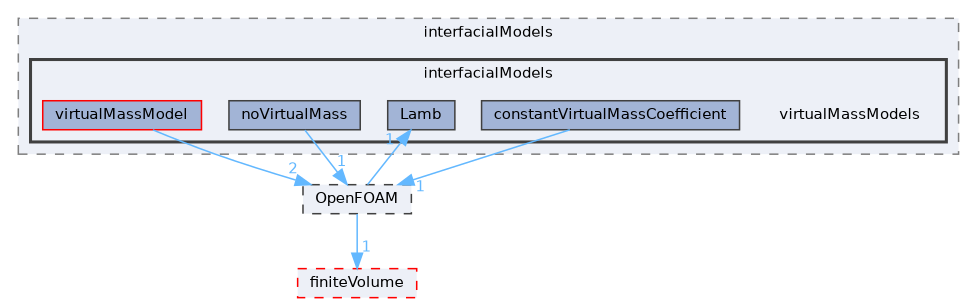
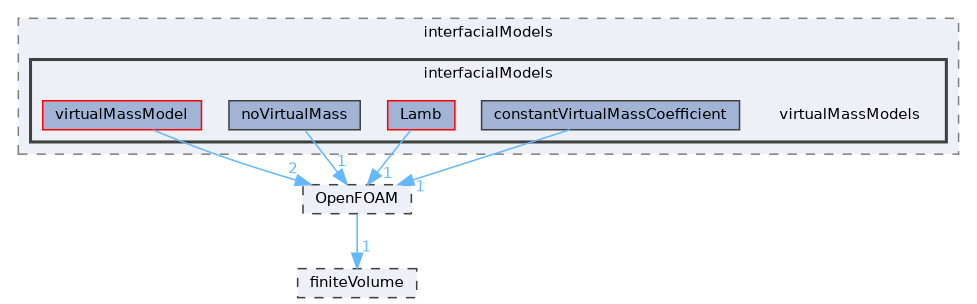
(421, 115) -> (421, 115)
(384, 164) -> (394, 151)
(357, 283) -> (357, 283)
